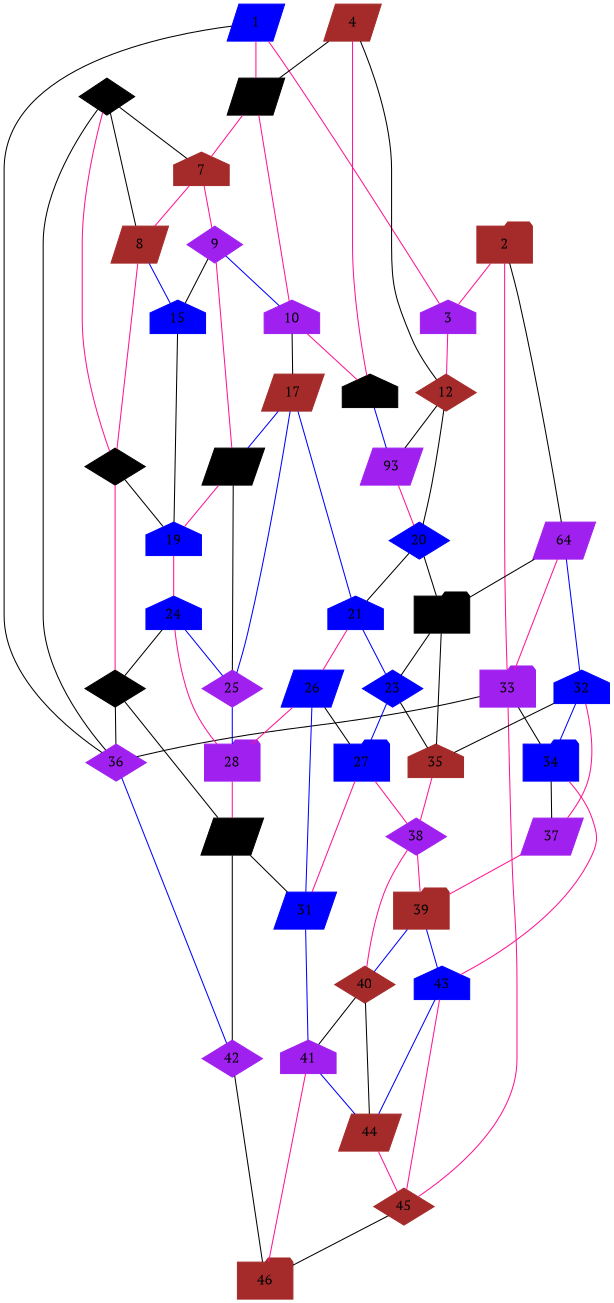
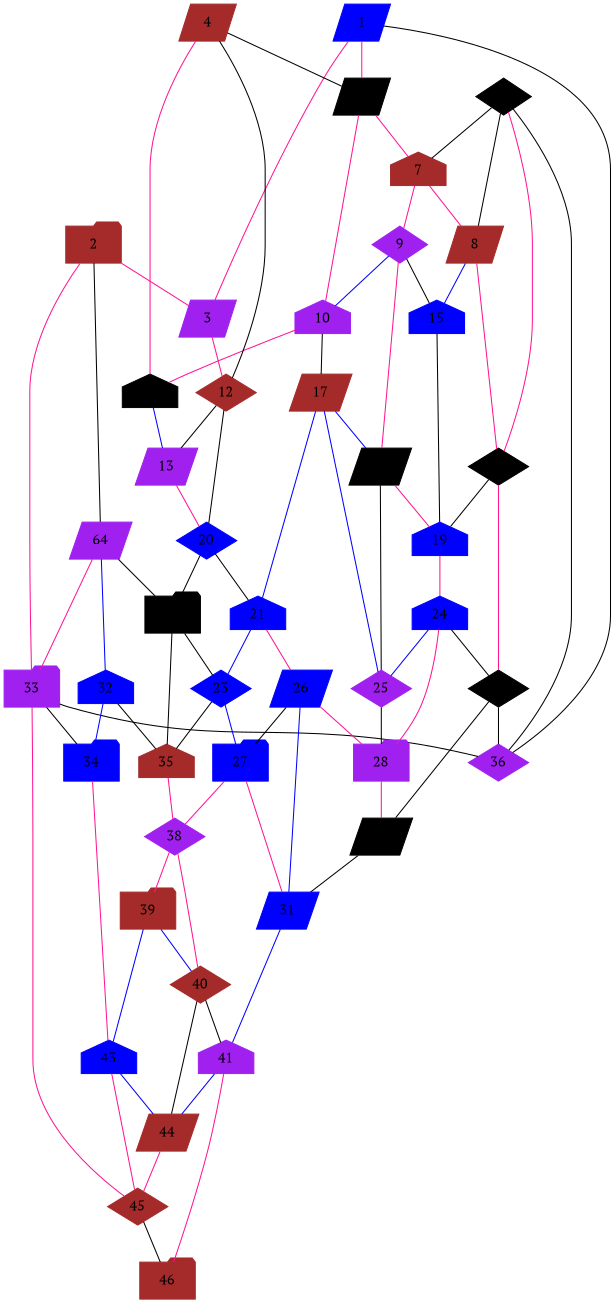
(448, 319) -> (208, 319)
(392, 467) -> (166, 467)
(232, 726) -> (381, 726)
(552, 837) -> none
(232, 1059) -> none
